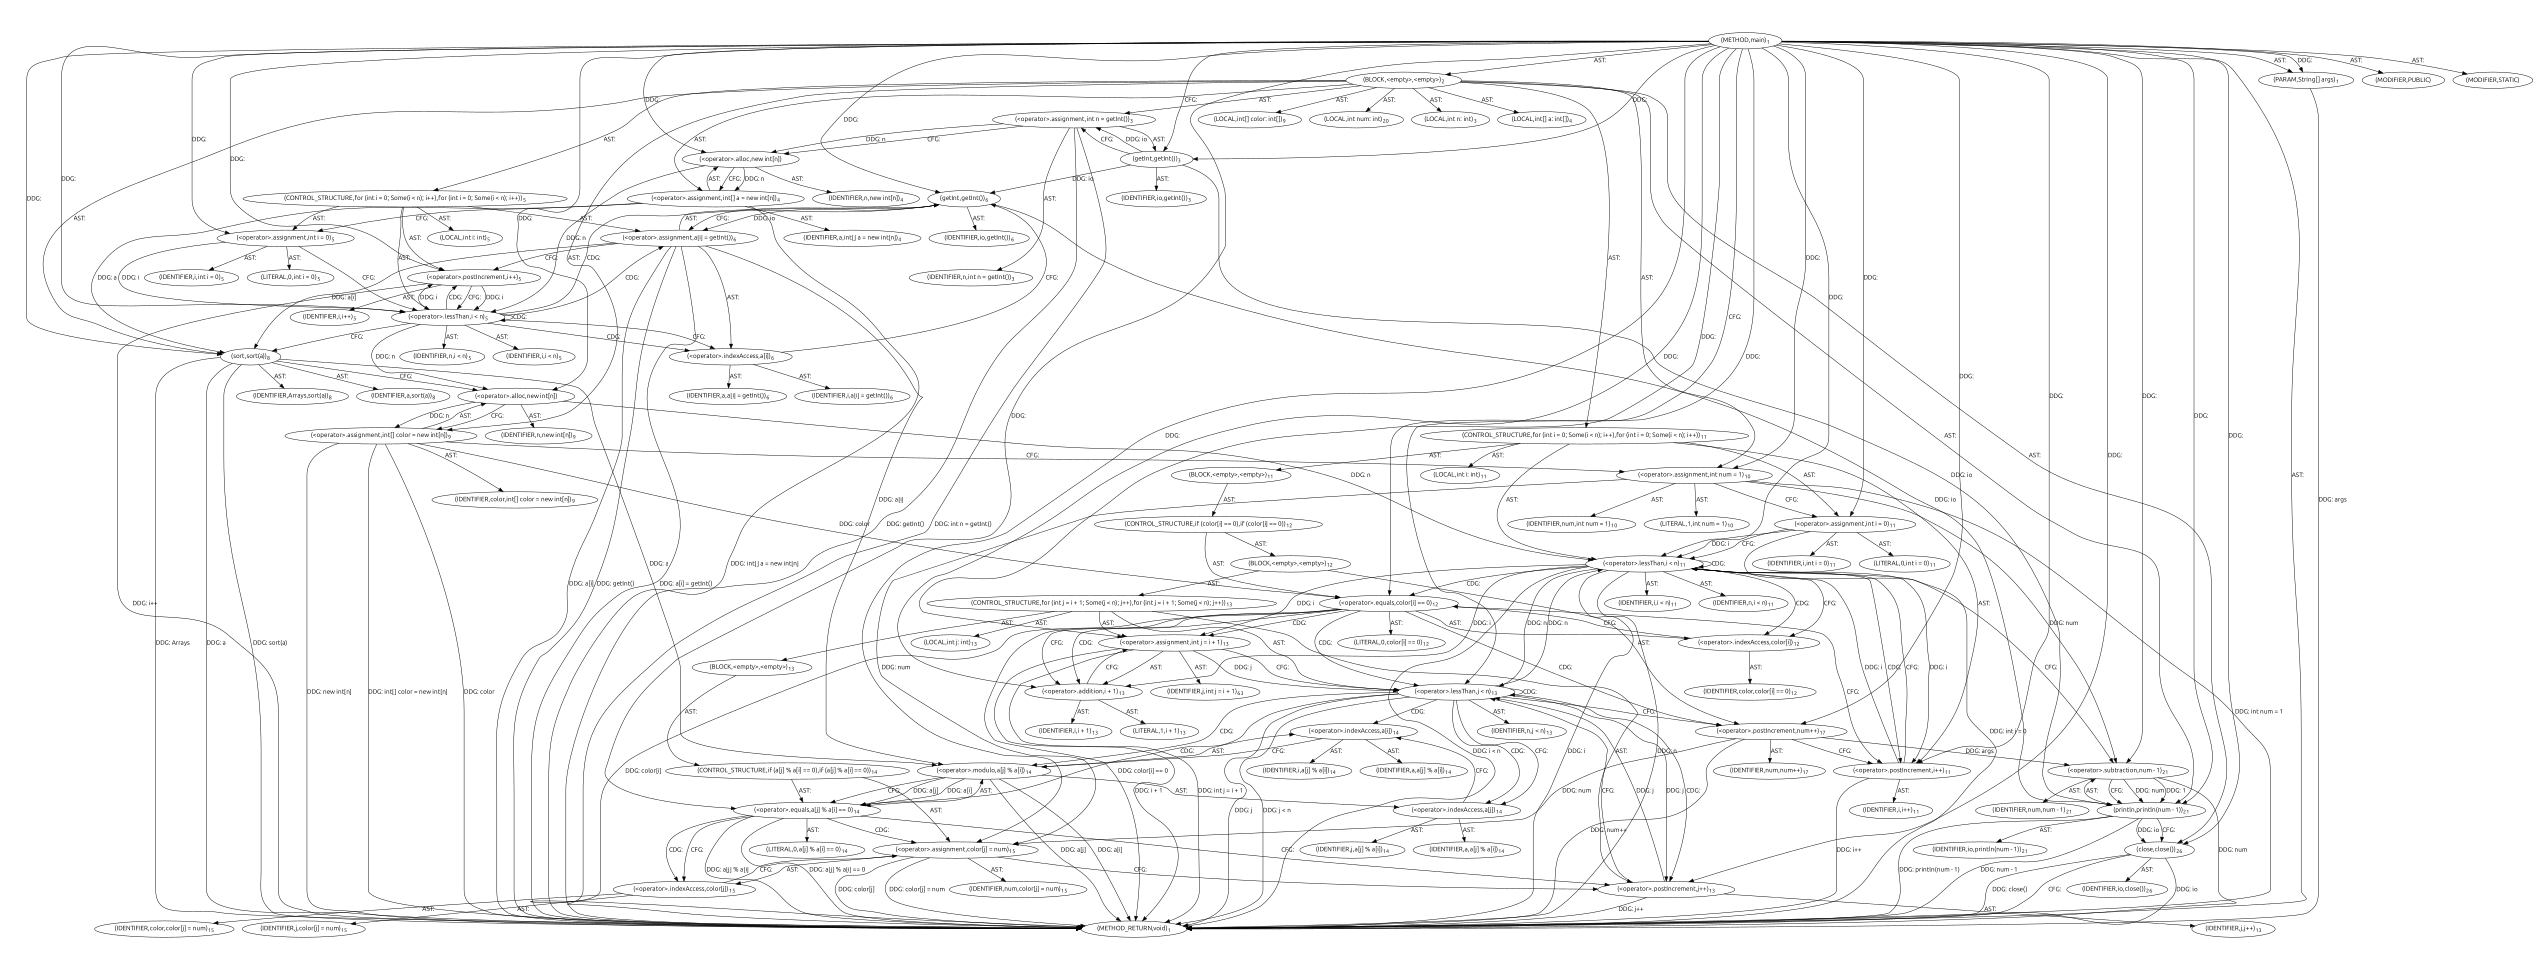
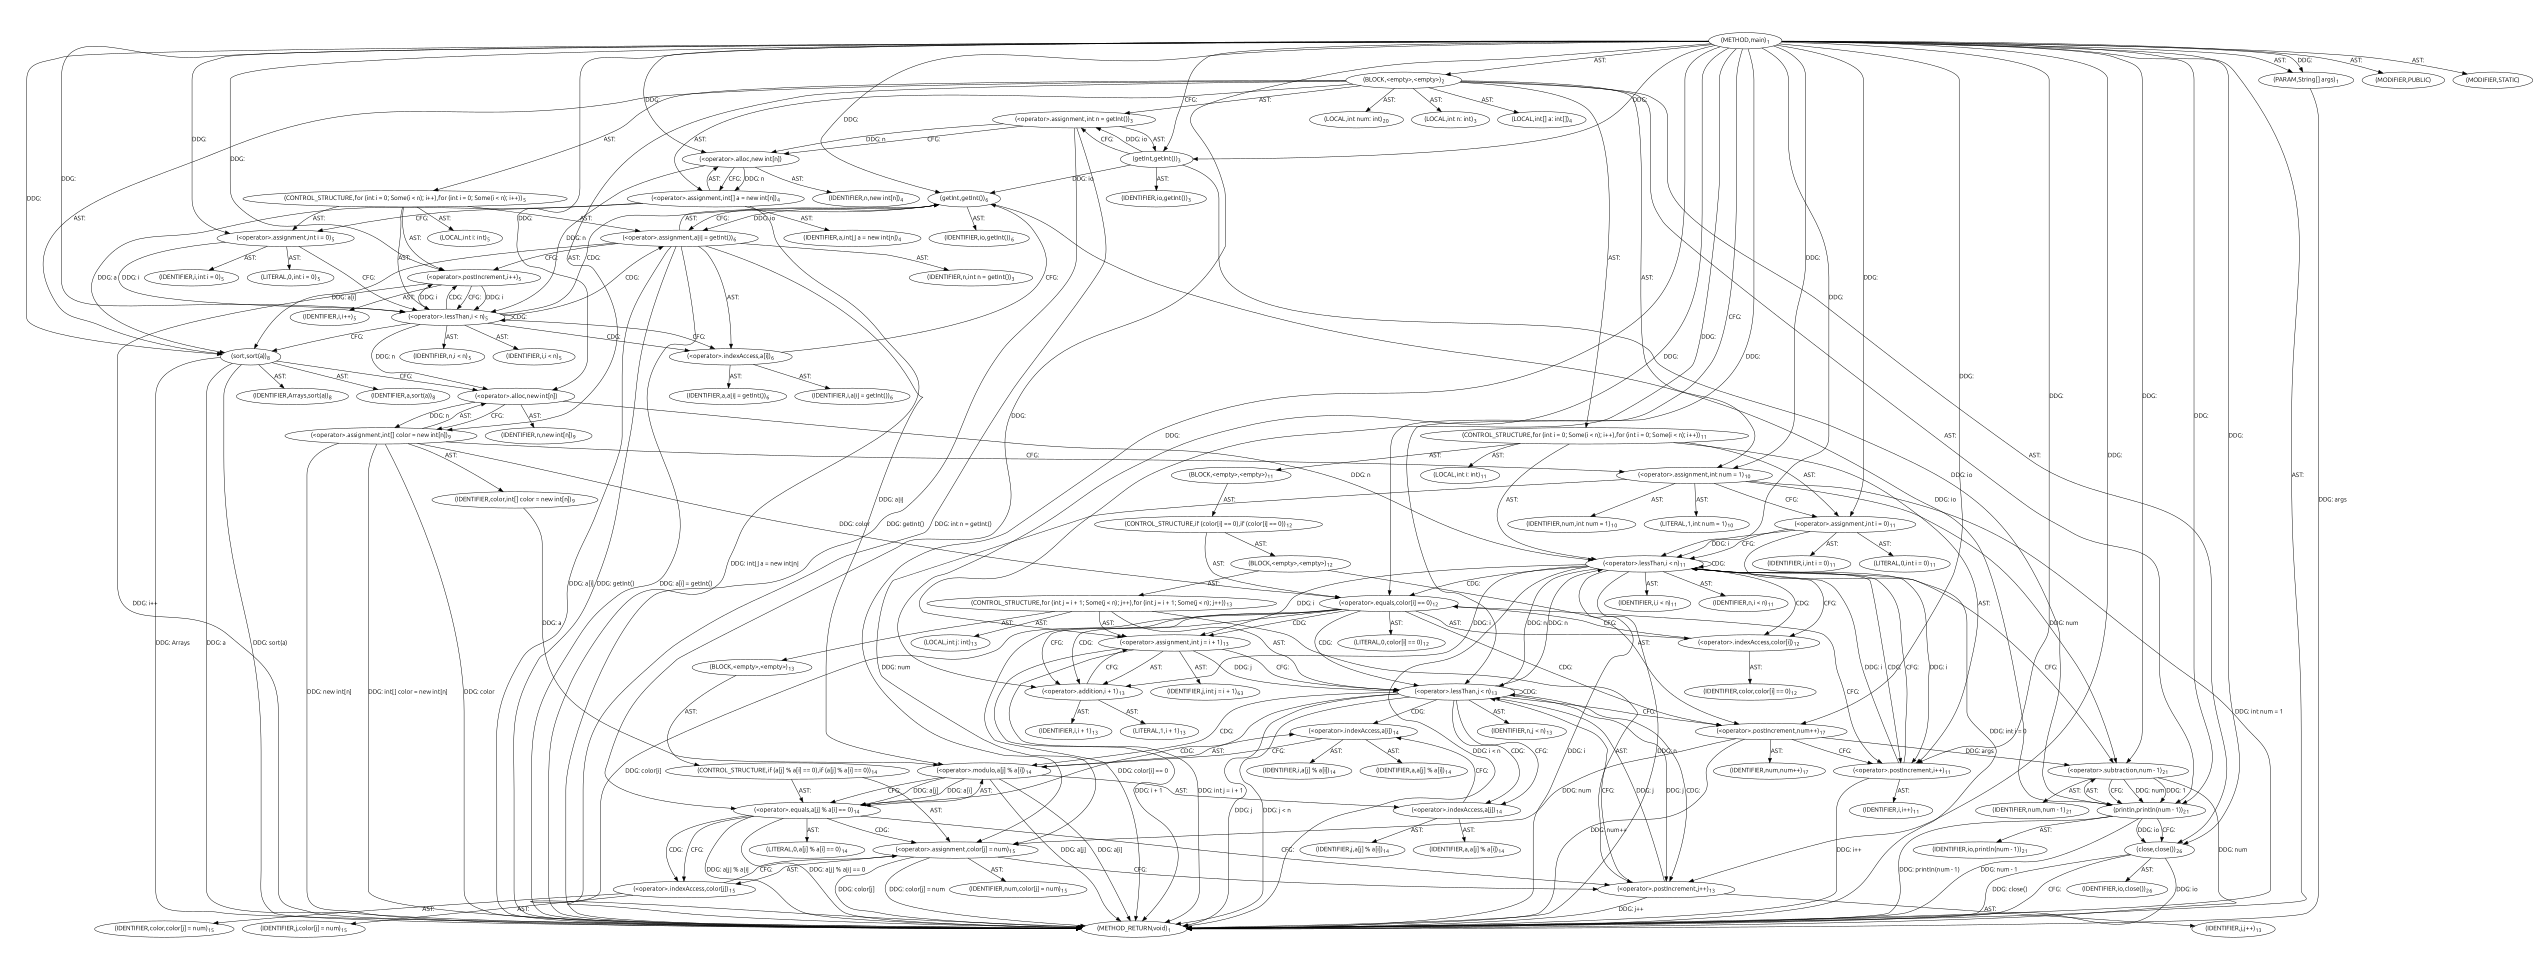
(1250, 120) -> none
(1043, 205) -> (843, 251)
(636, 536) -> (645, 743)
